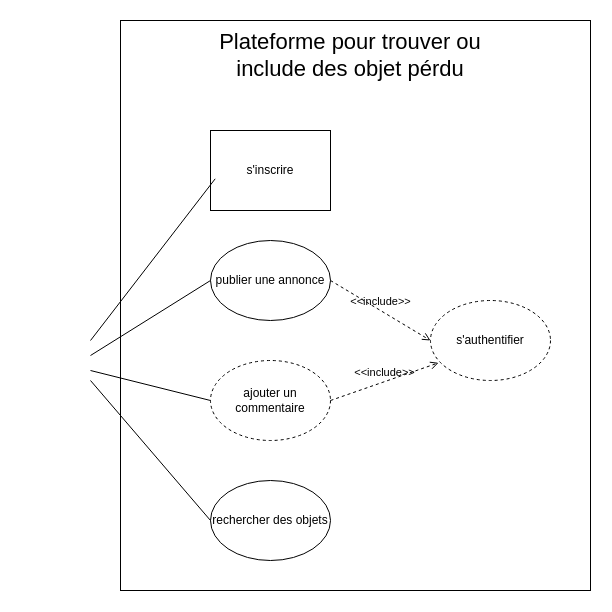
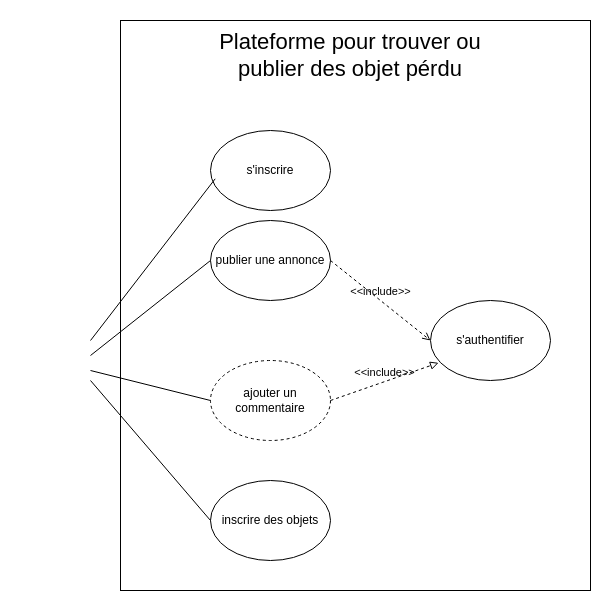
(351, 56) -> (351, 56)
(271, 171) -> (271, 171)
(271, 281) -> (271, 261)
(491, 341) -> (491, 341)
(432, 365) -> (429, 366)
(271, 521) -> (271, 521)
